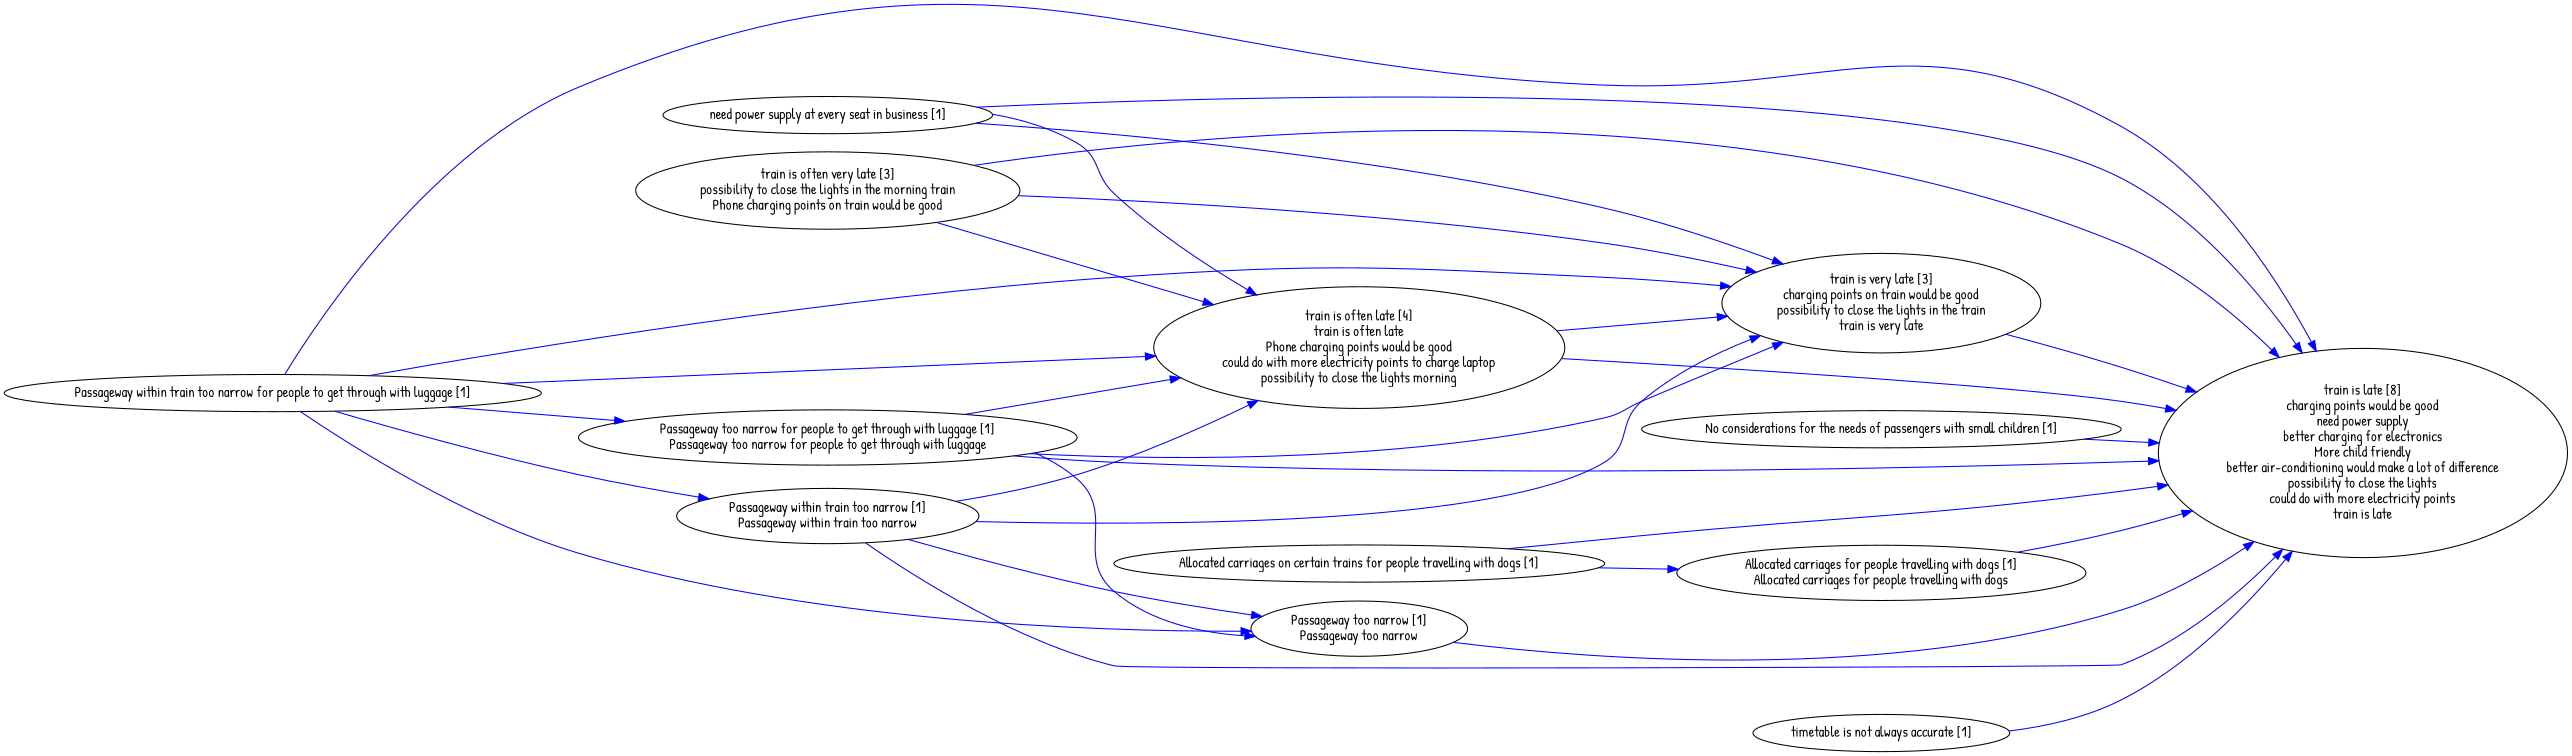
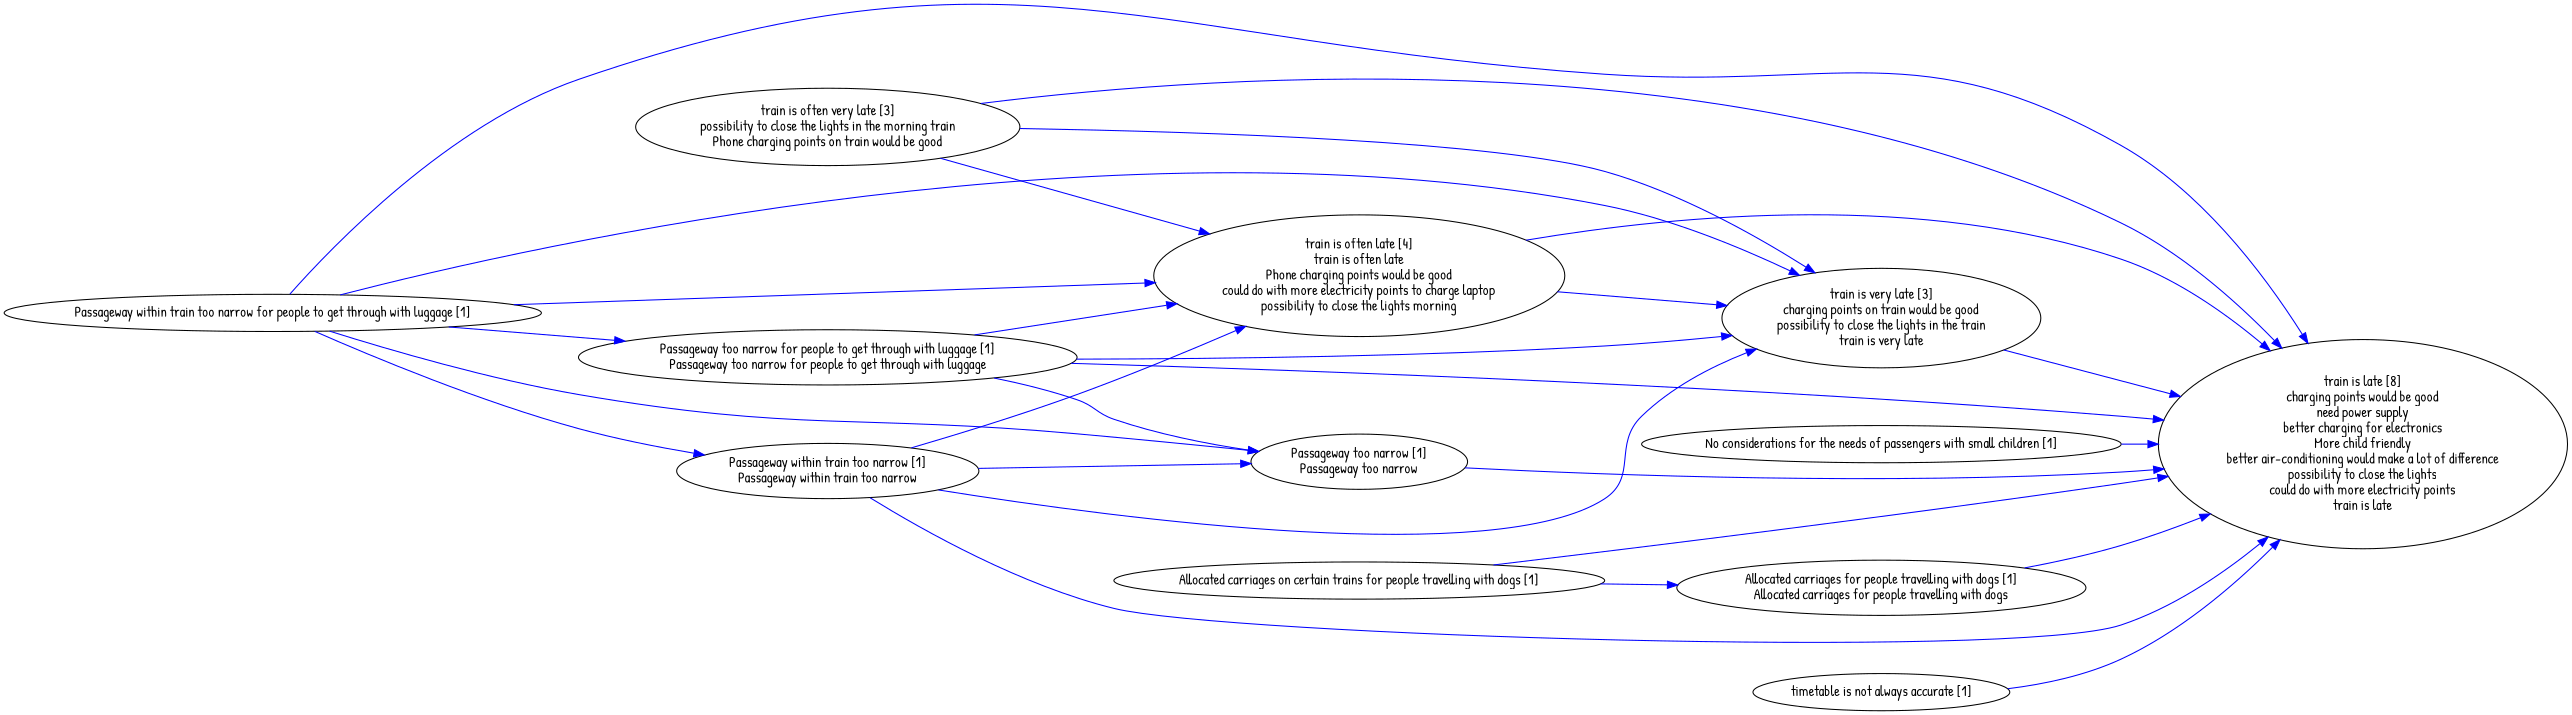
(828, 115) -> none
